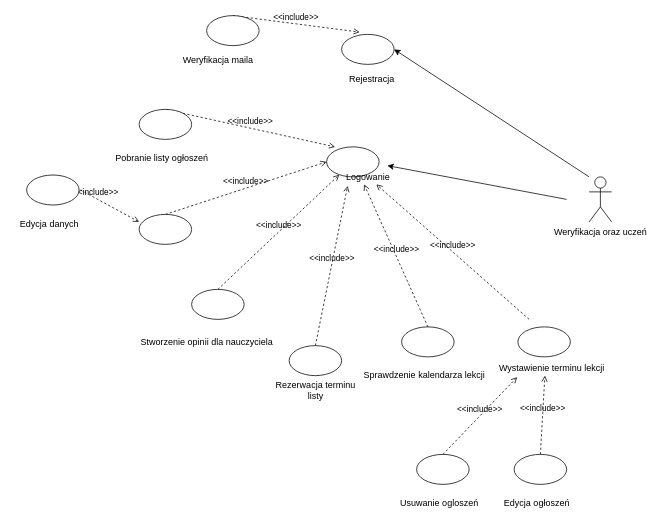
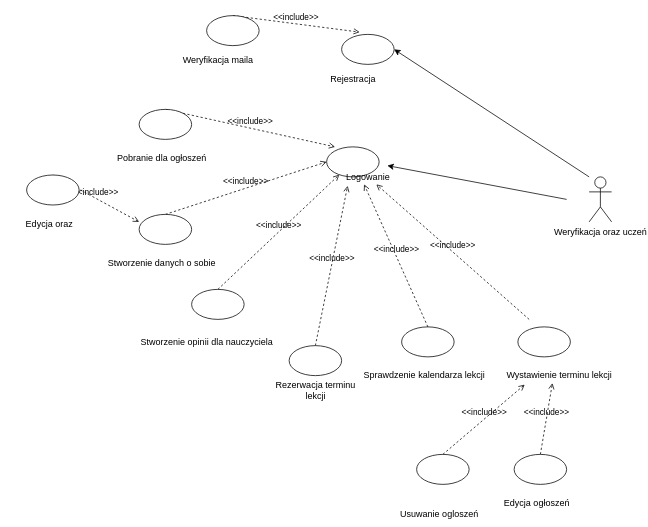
(372, 79) -> (353, 79)
(162, 158) -> (162, 158)
(50, 224) -> (50, 224)
none -> (162, 263)
(552, 368) -> (559, 375)
(316, 390) -> (316, 390)
(439, 503) -> (439, 514)
